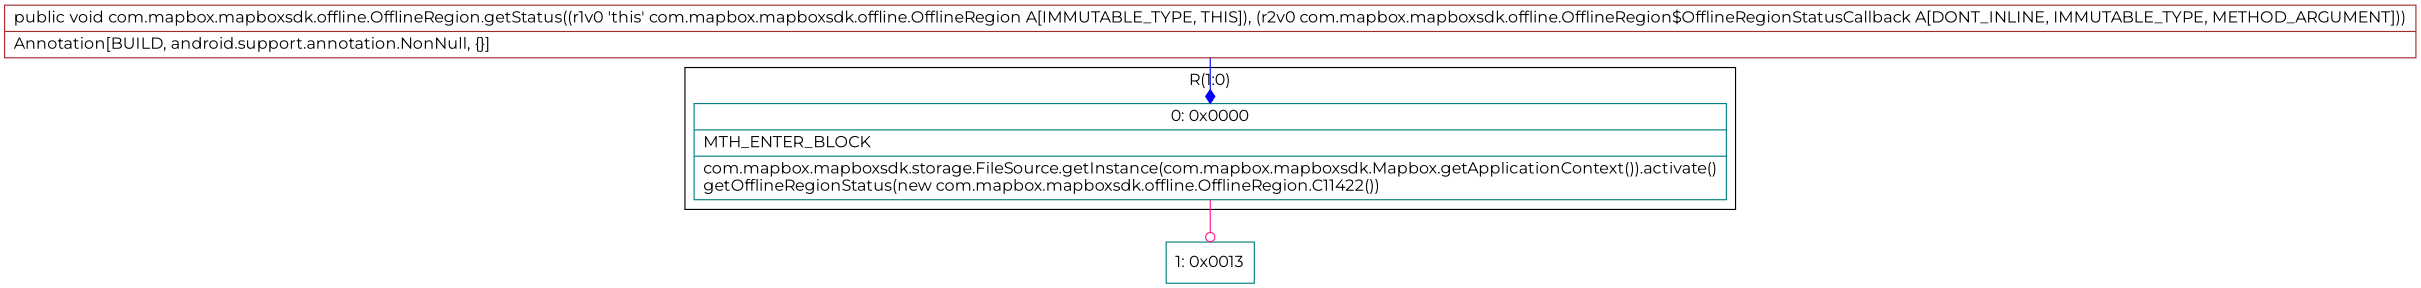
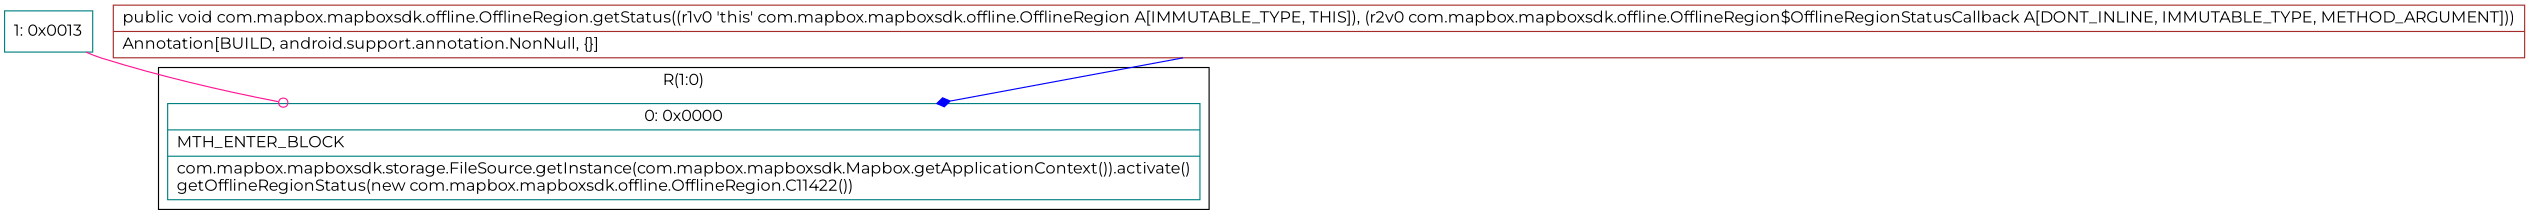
(1210, 217) -> (181, 80)
